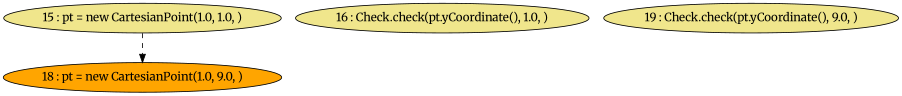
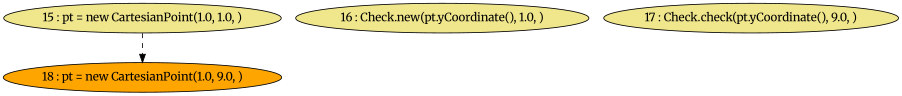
(442, 18) -> (442, 18)
(751, 18) -> (751, 18)
